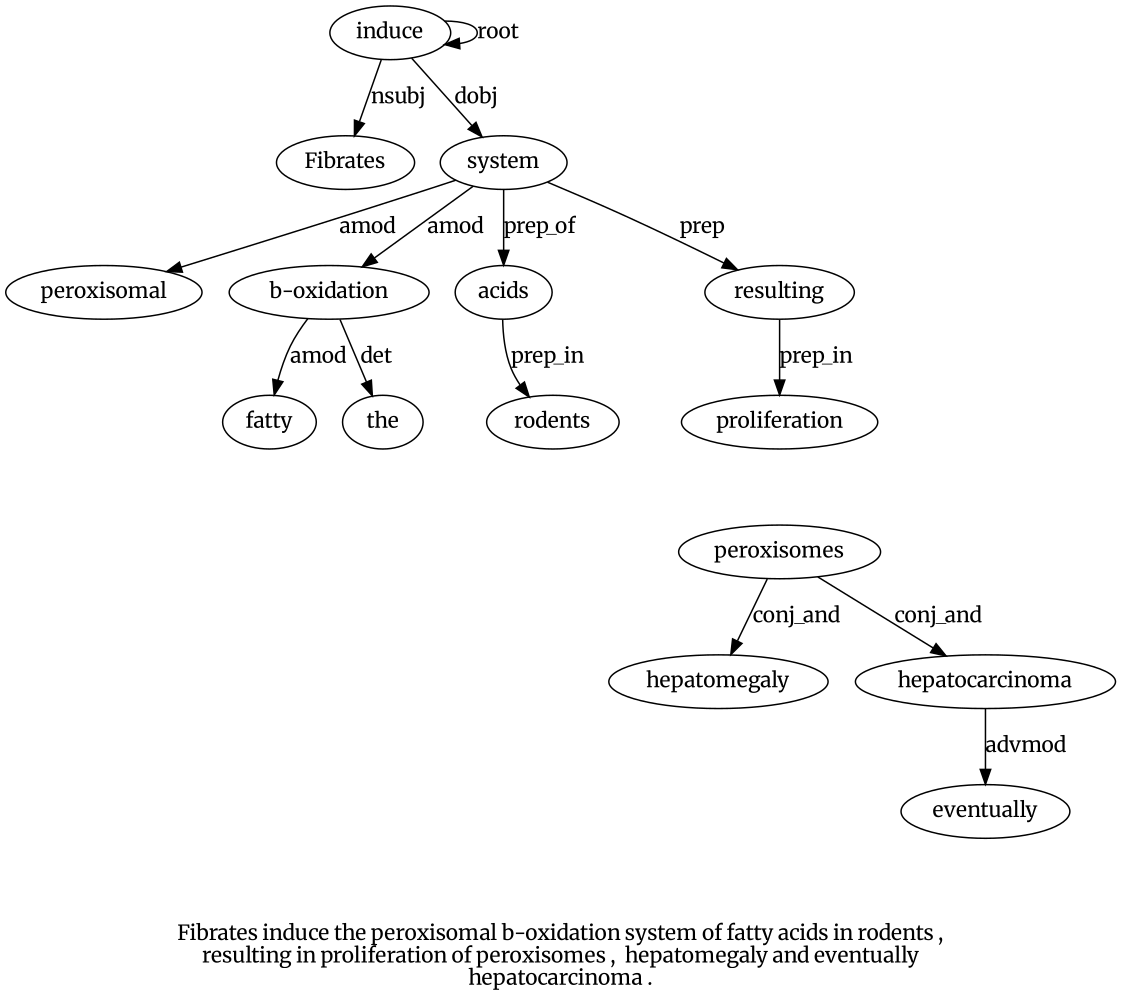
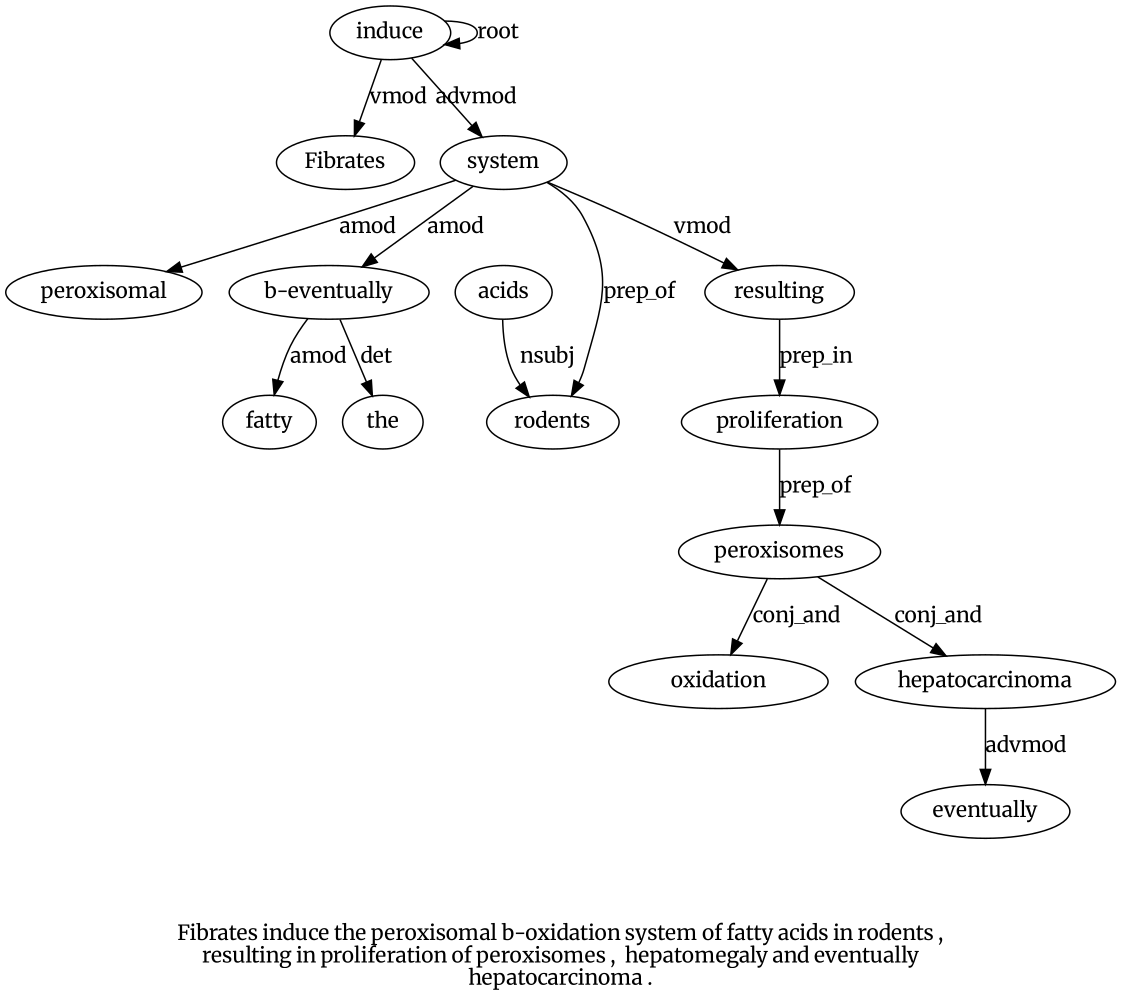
(398, 98) -> (398, 98)
(477, 98) -> (477, 98)
(504, 220) -> (602, 274)
(703, 227) -> (703, 227)
(329, 292) -> (329, 292)
(548, 357) -> (548, 357)
none -> (780, 480)
(718, 682) -> (718, 682)
